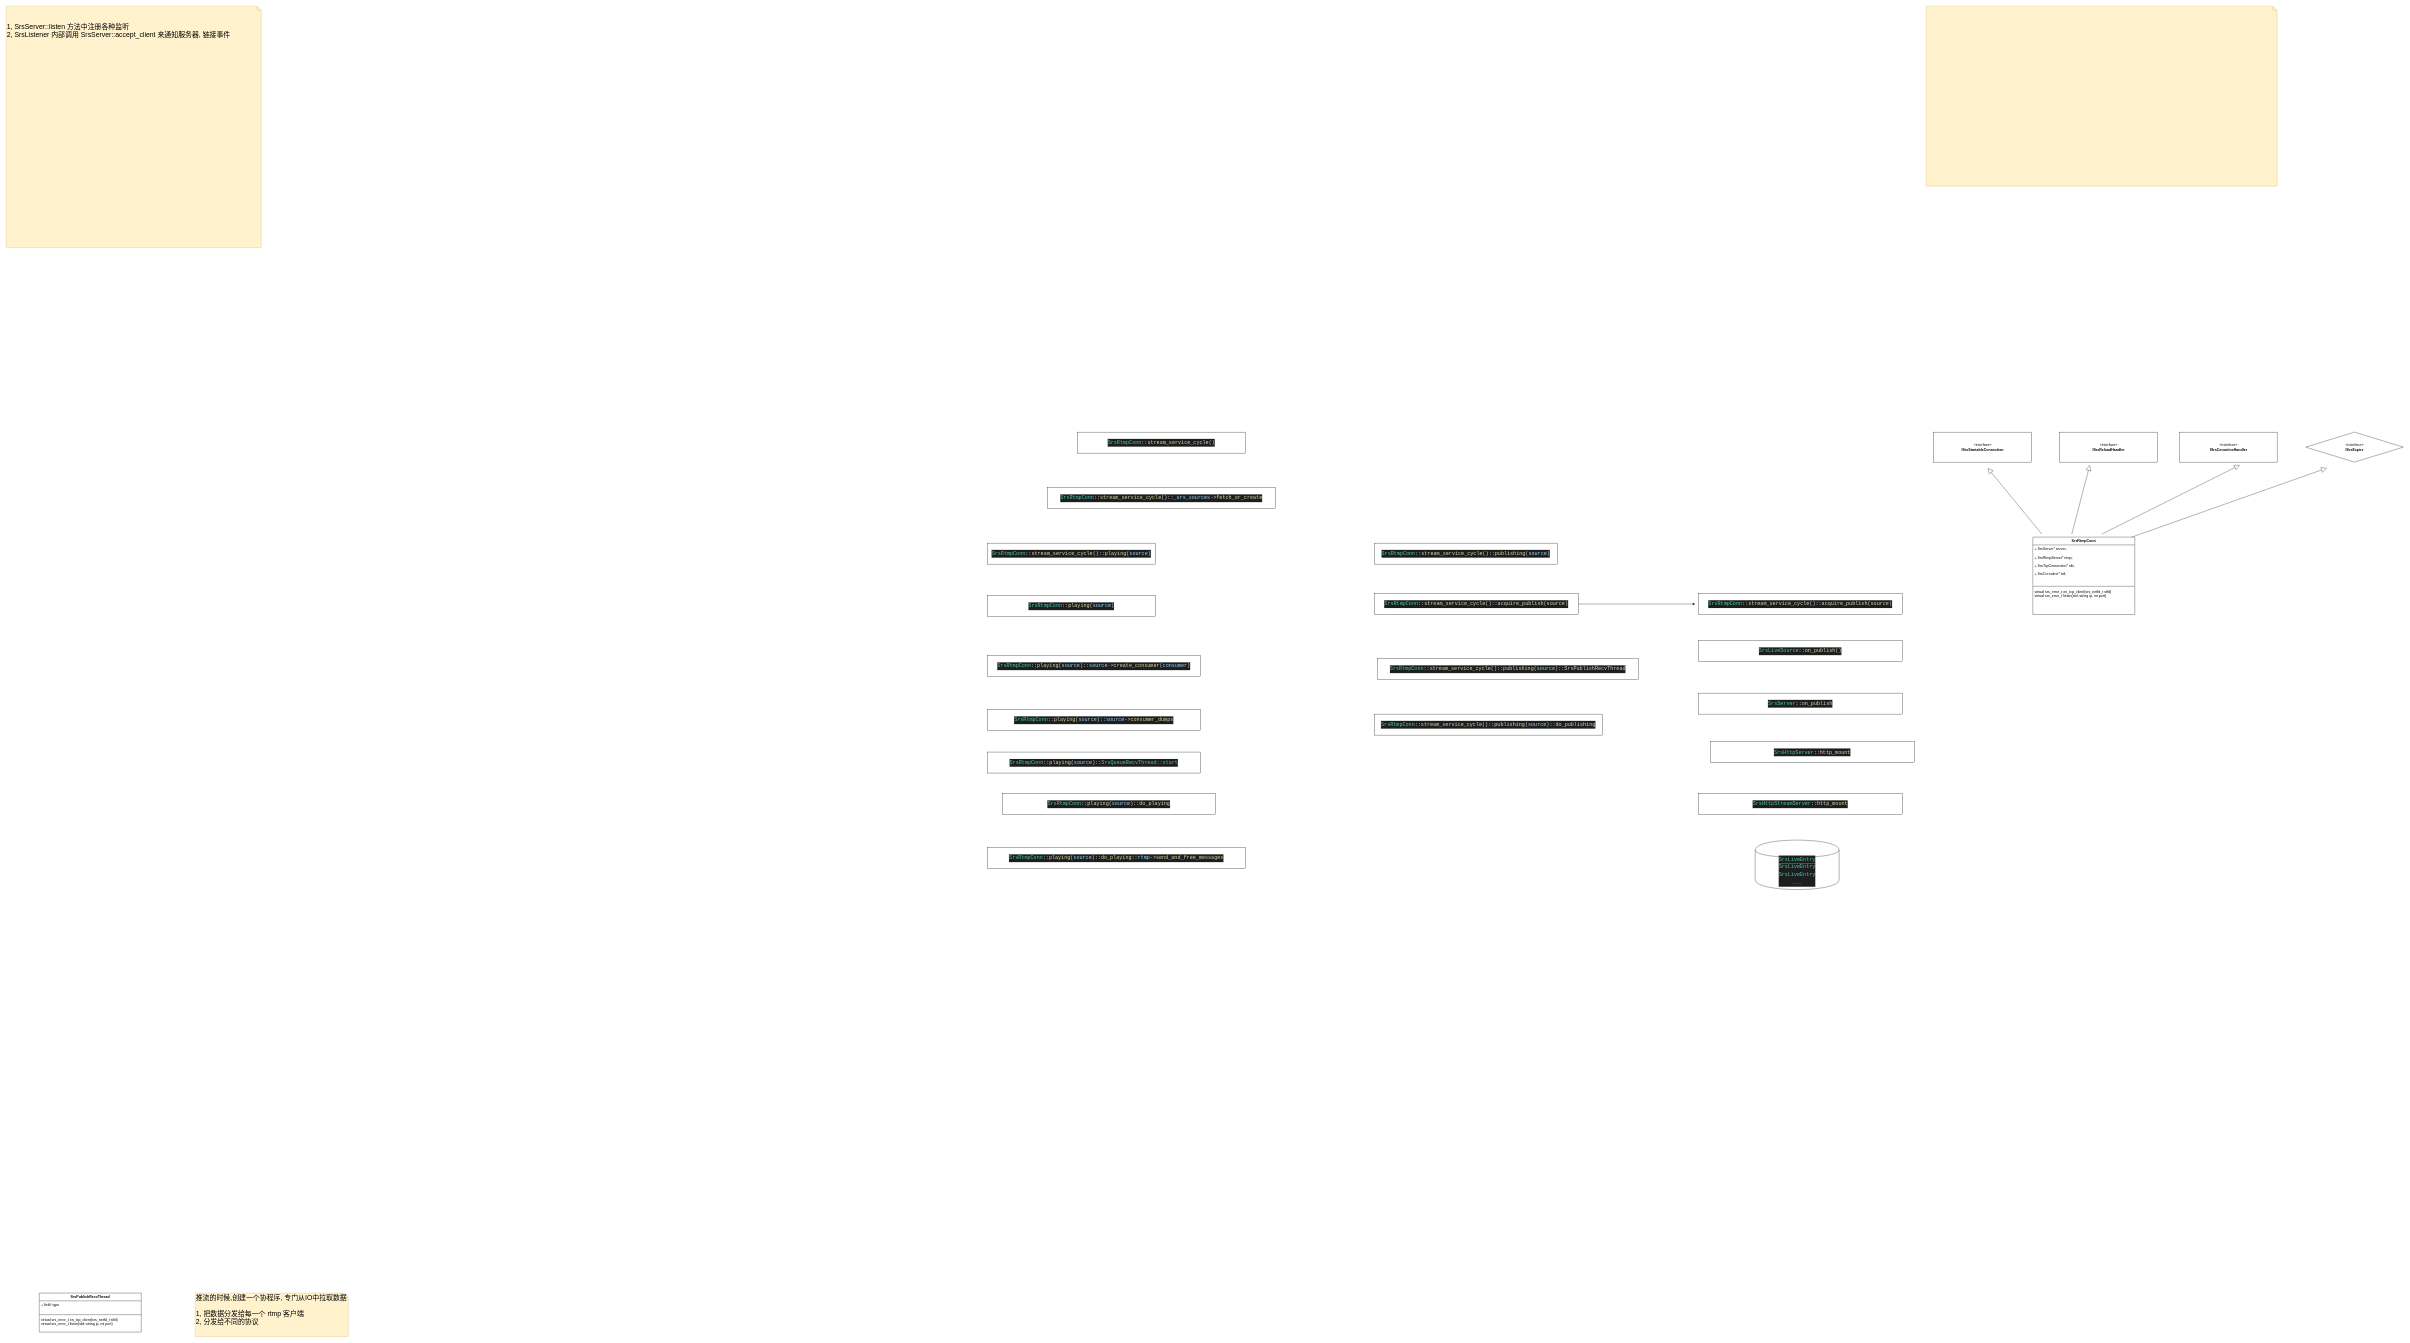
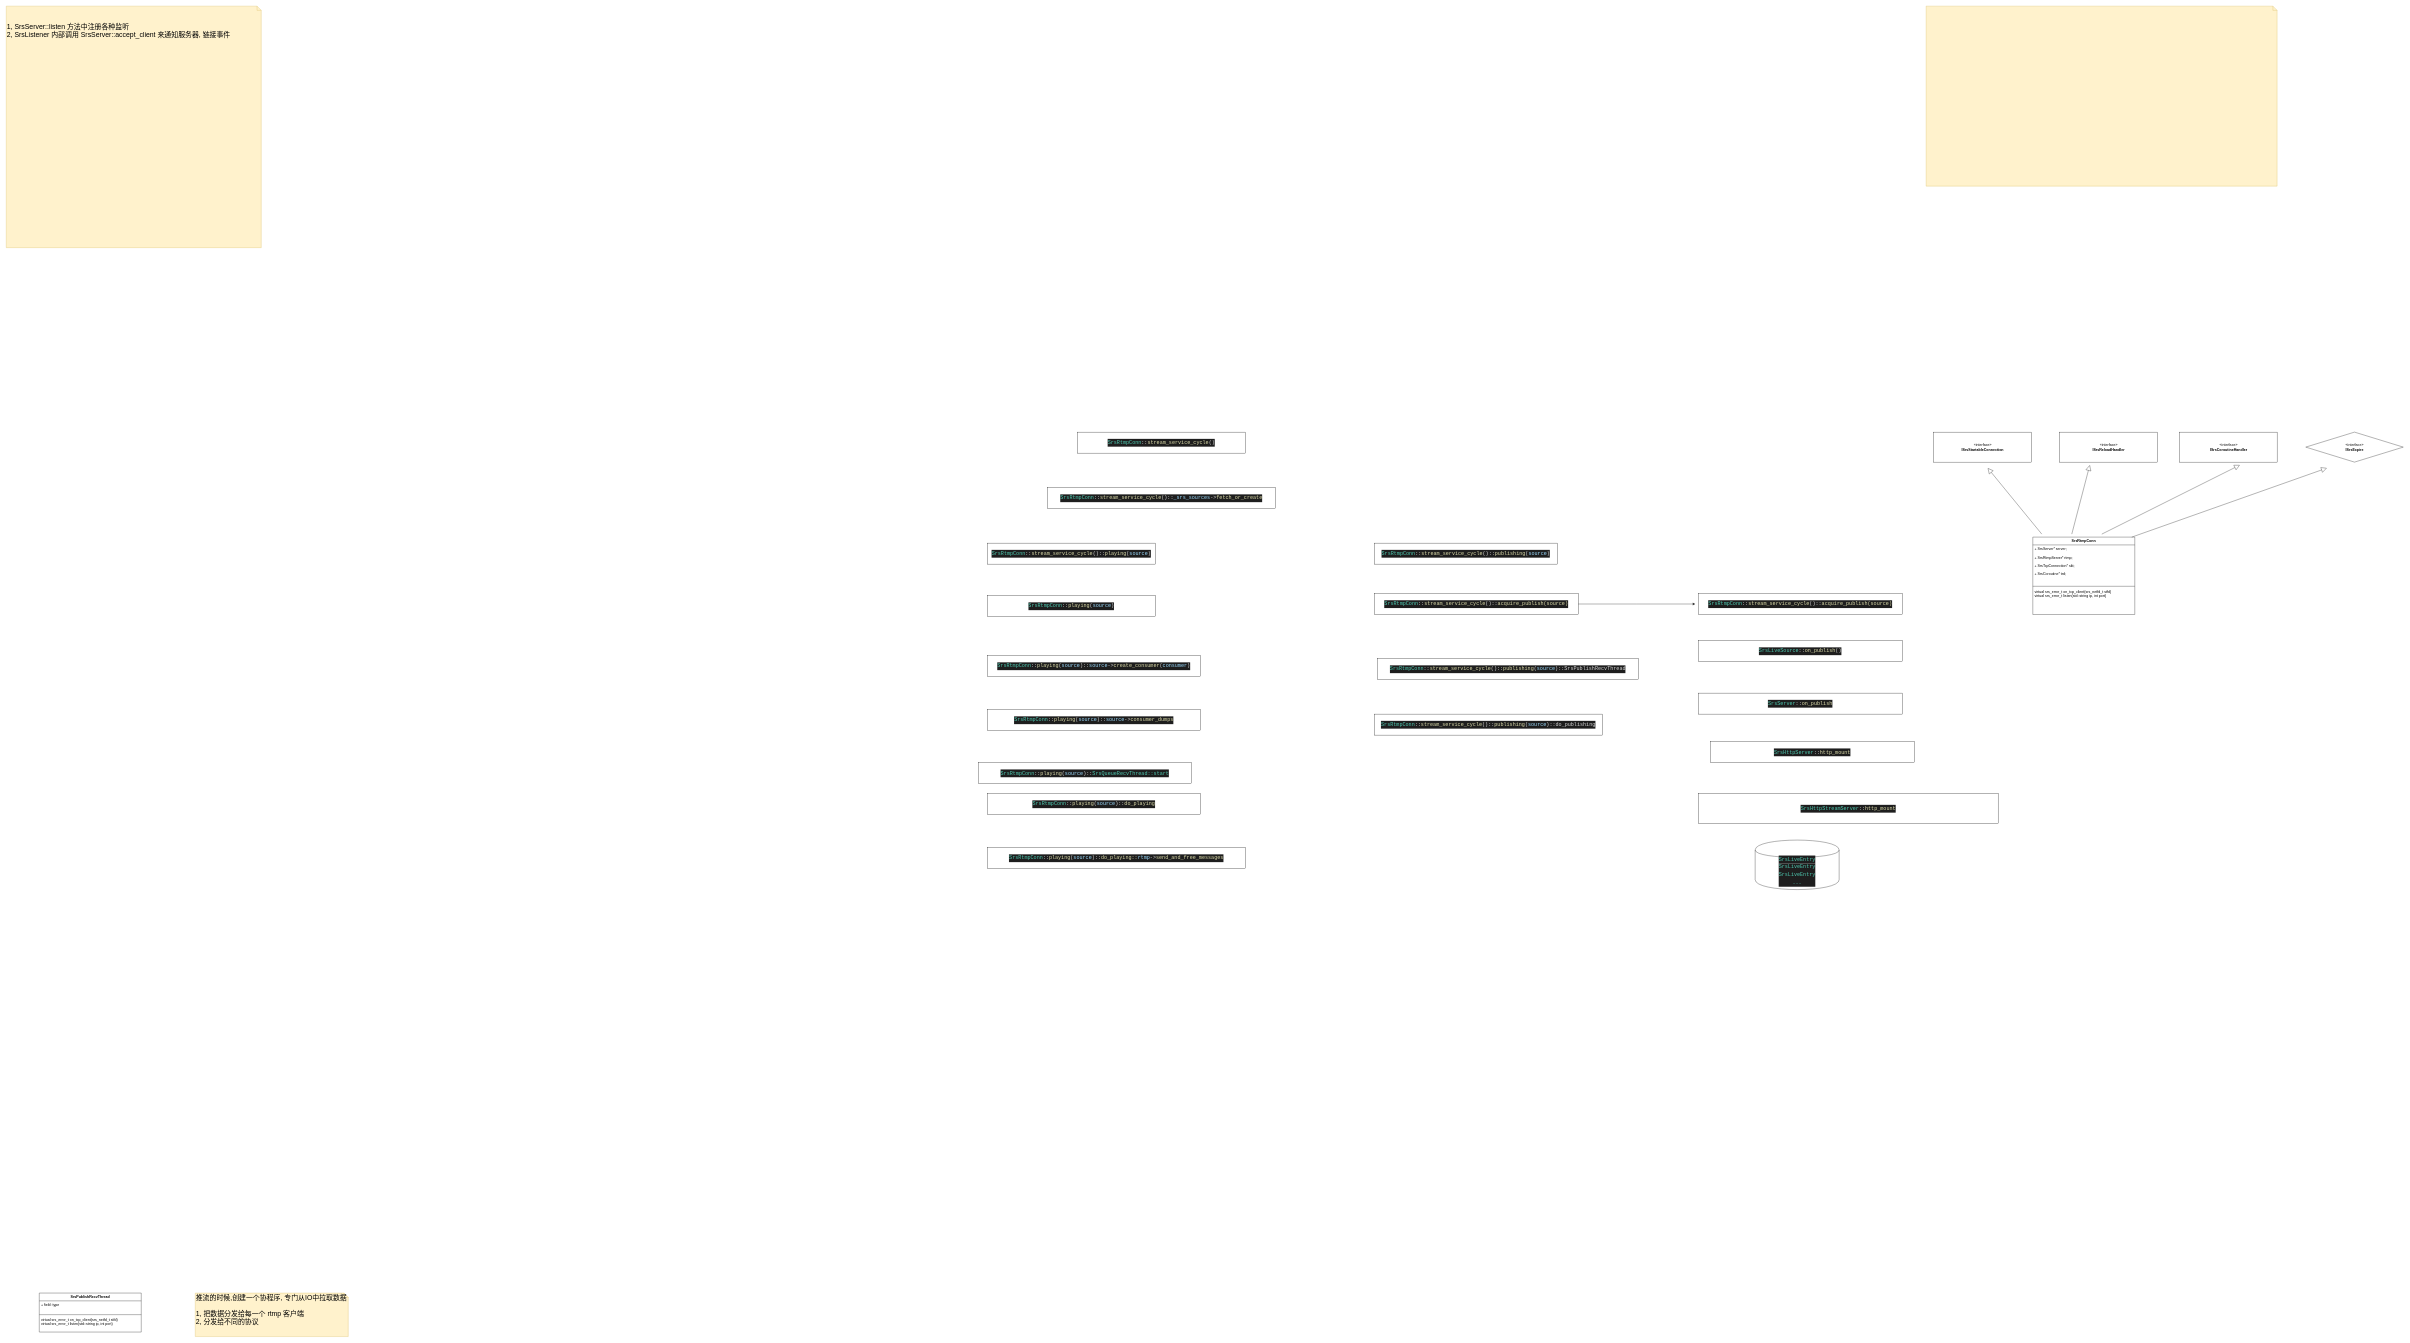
(1094, 763) -> (1085, 773)
(1109, 804) -> (1094, 804)
(1800, 804) -> (1848, 809)
